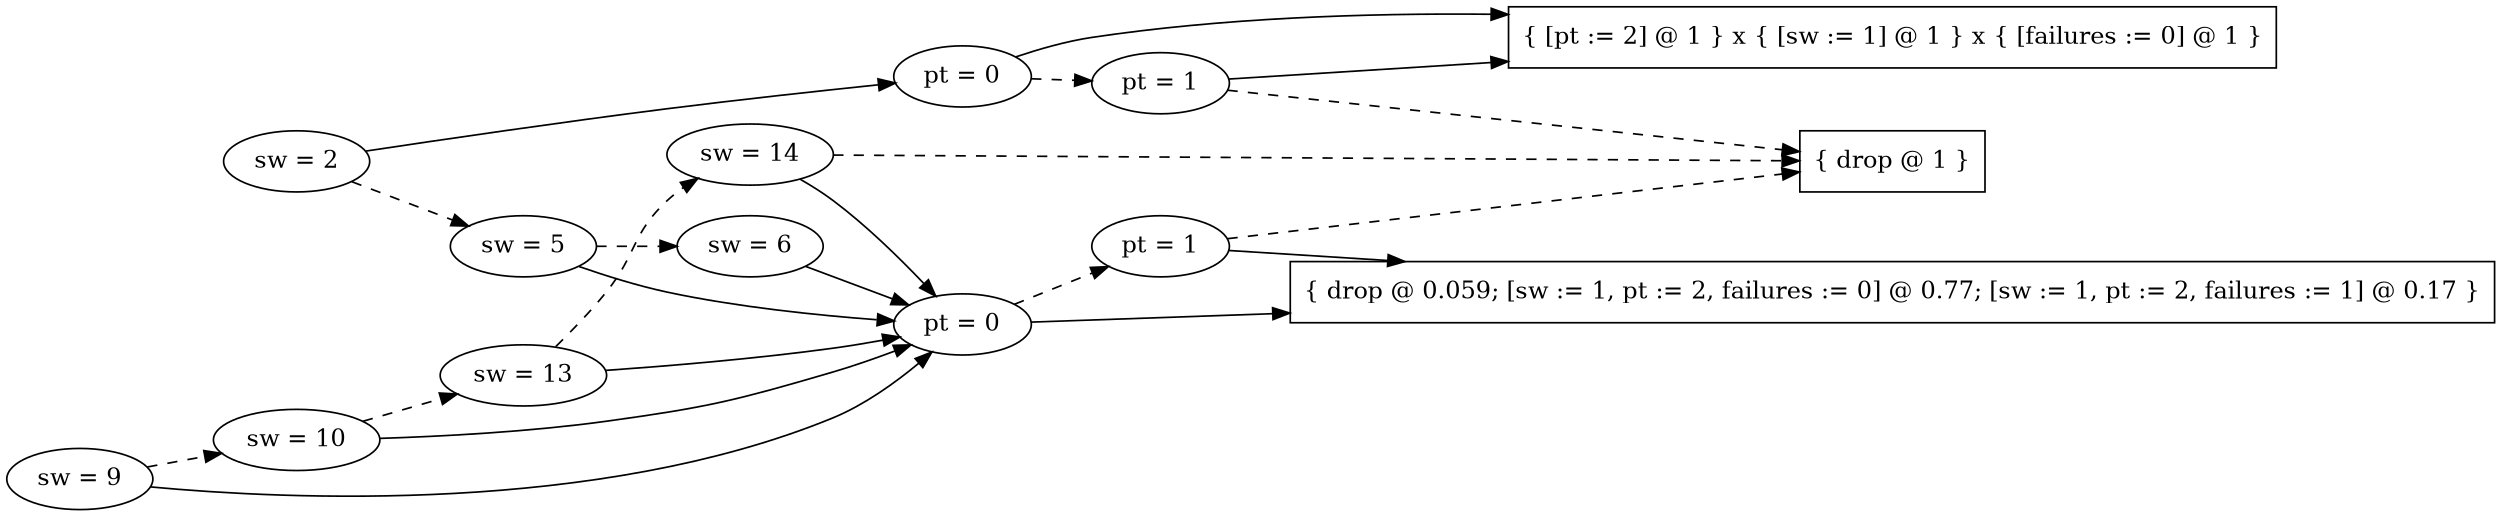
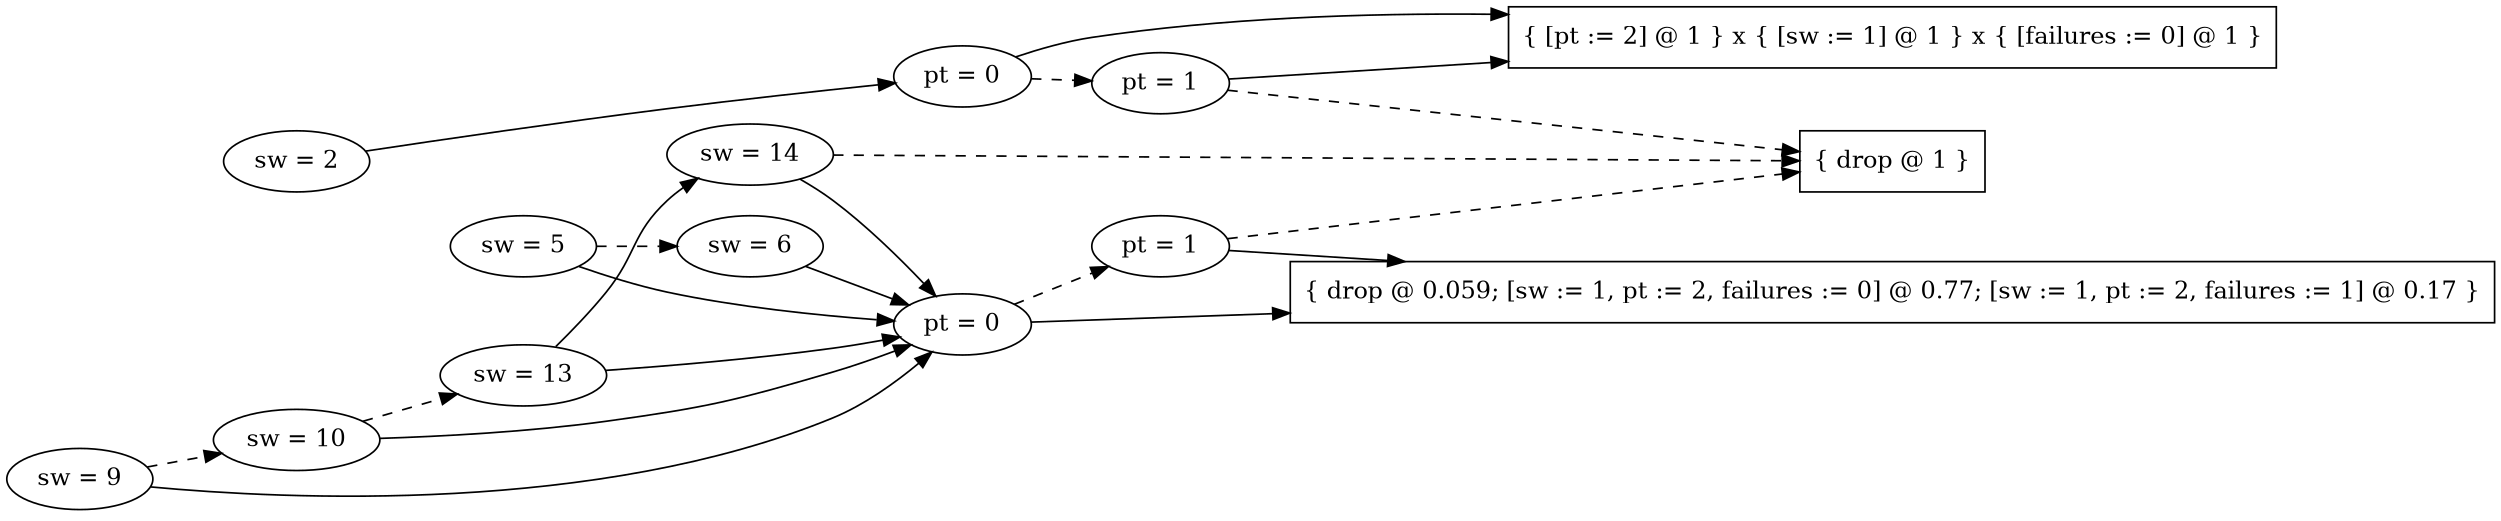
(402, 201) -> none
(622, 269) -> (622, 269)
